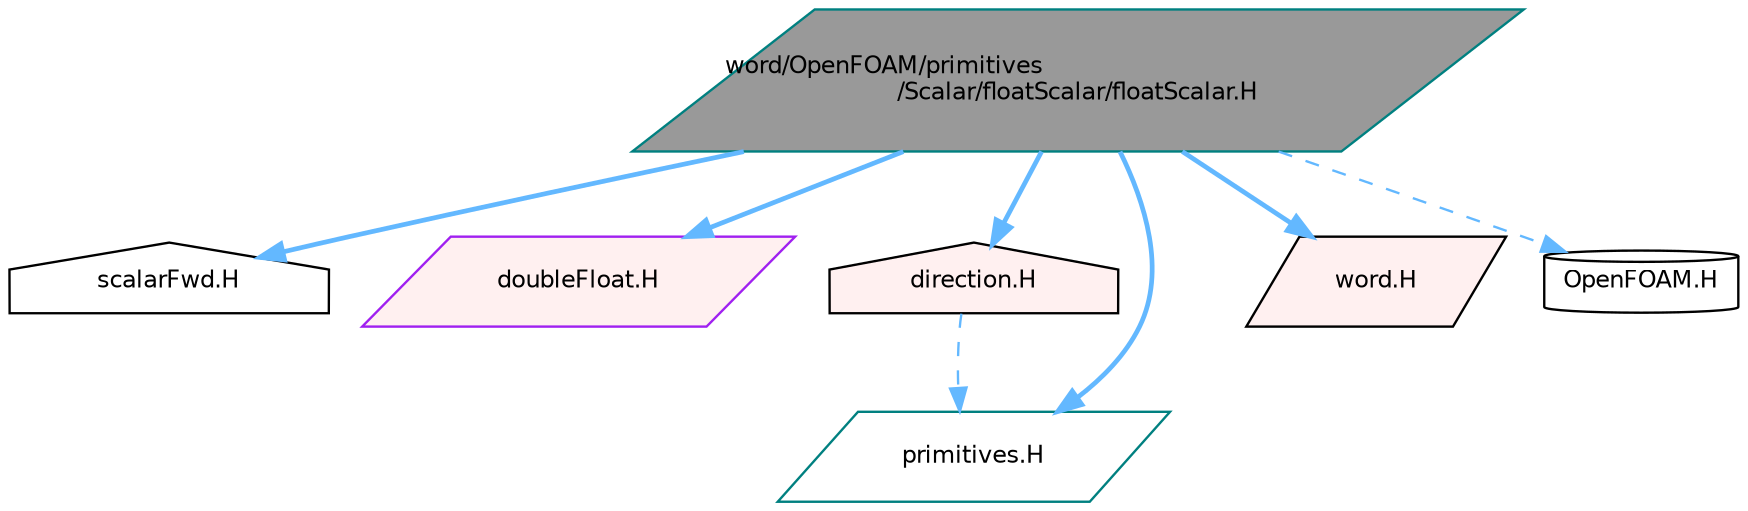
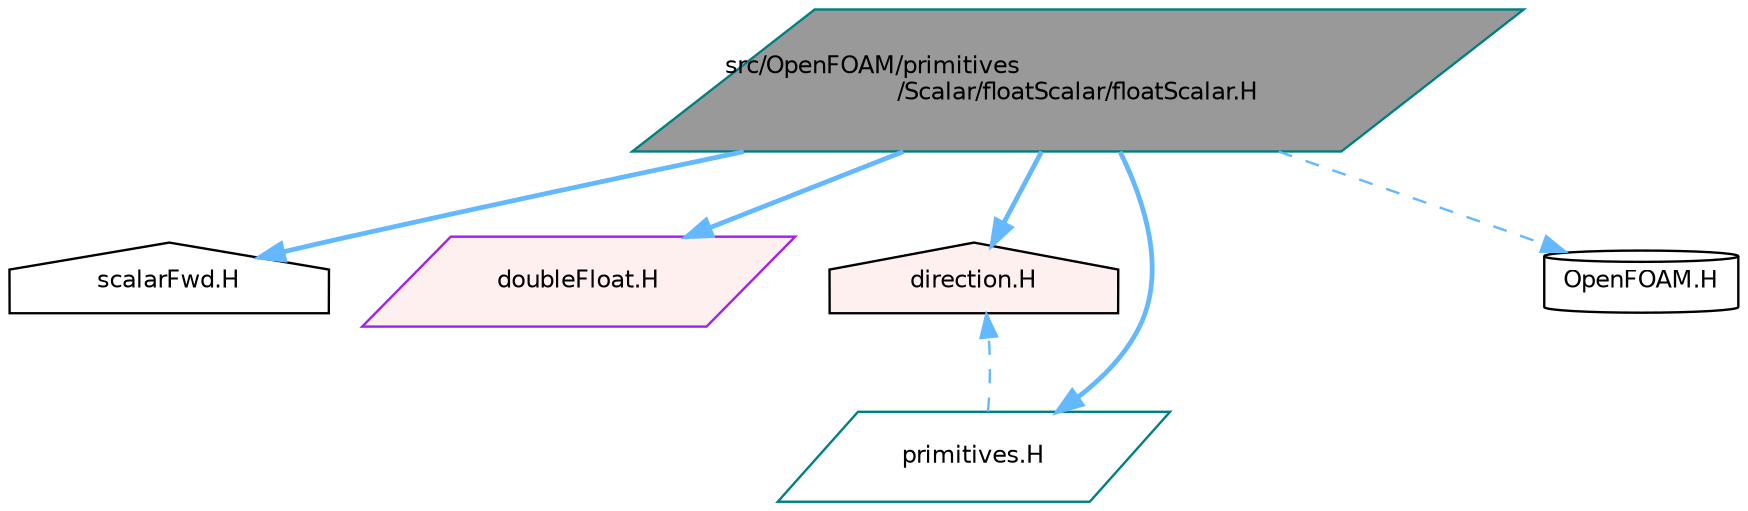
(1078, 80) -> (1078, 80)
(1376, 282) -> none
(958, 350) -> (990, 375)
